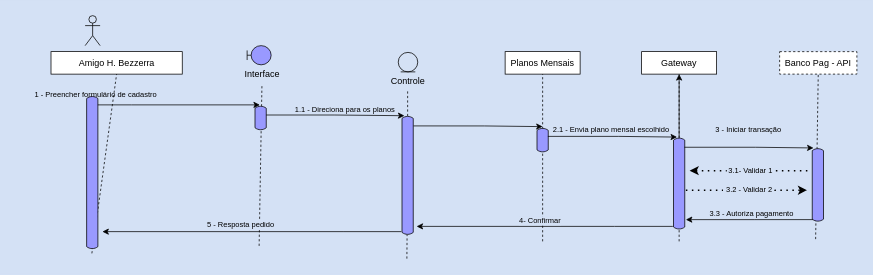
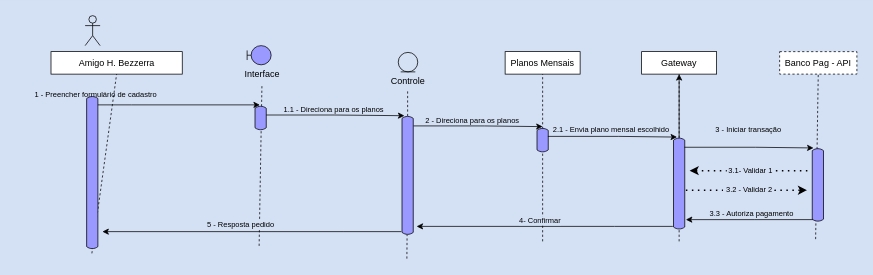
(347, 110) -> (335, 110)
none -> (477, 121)
